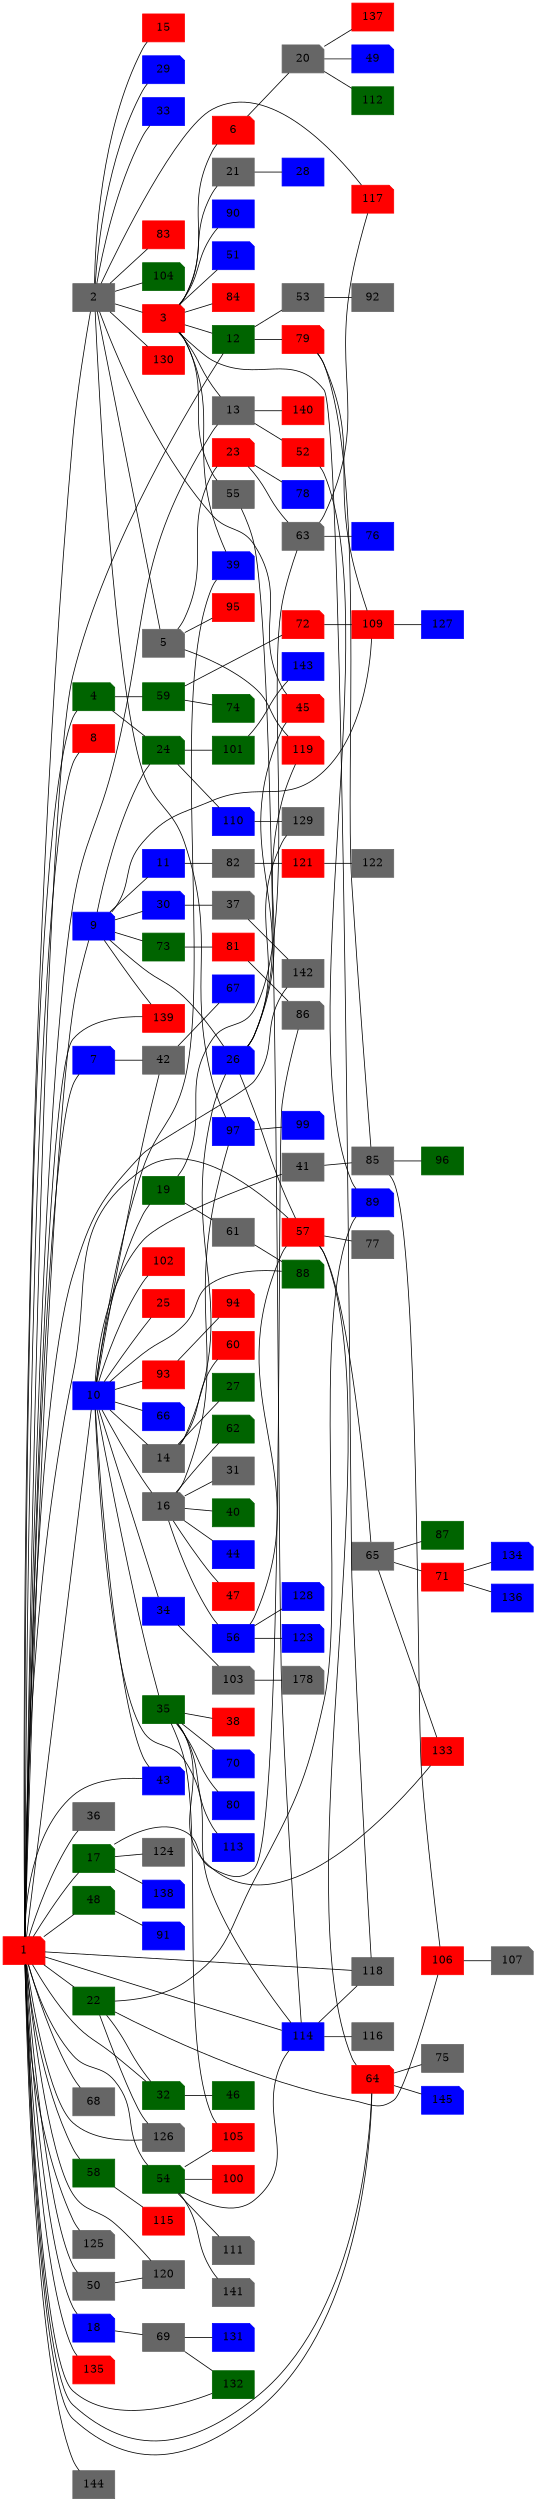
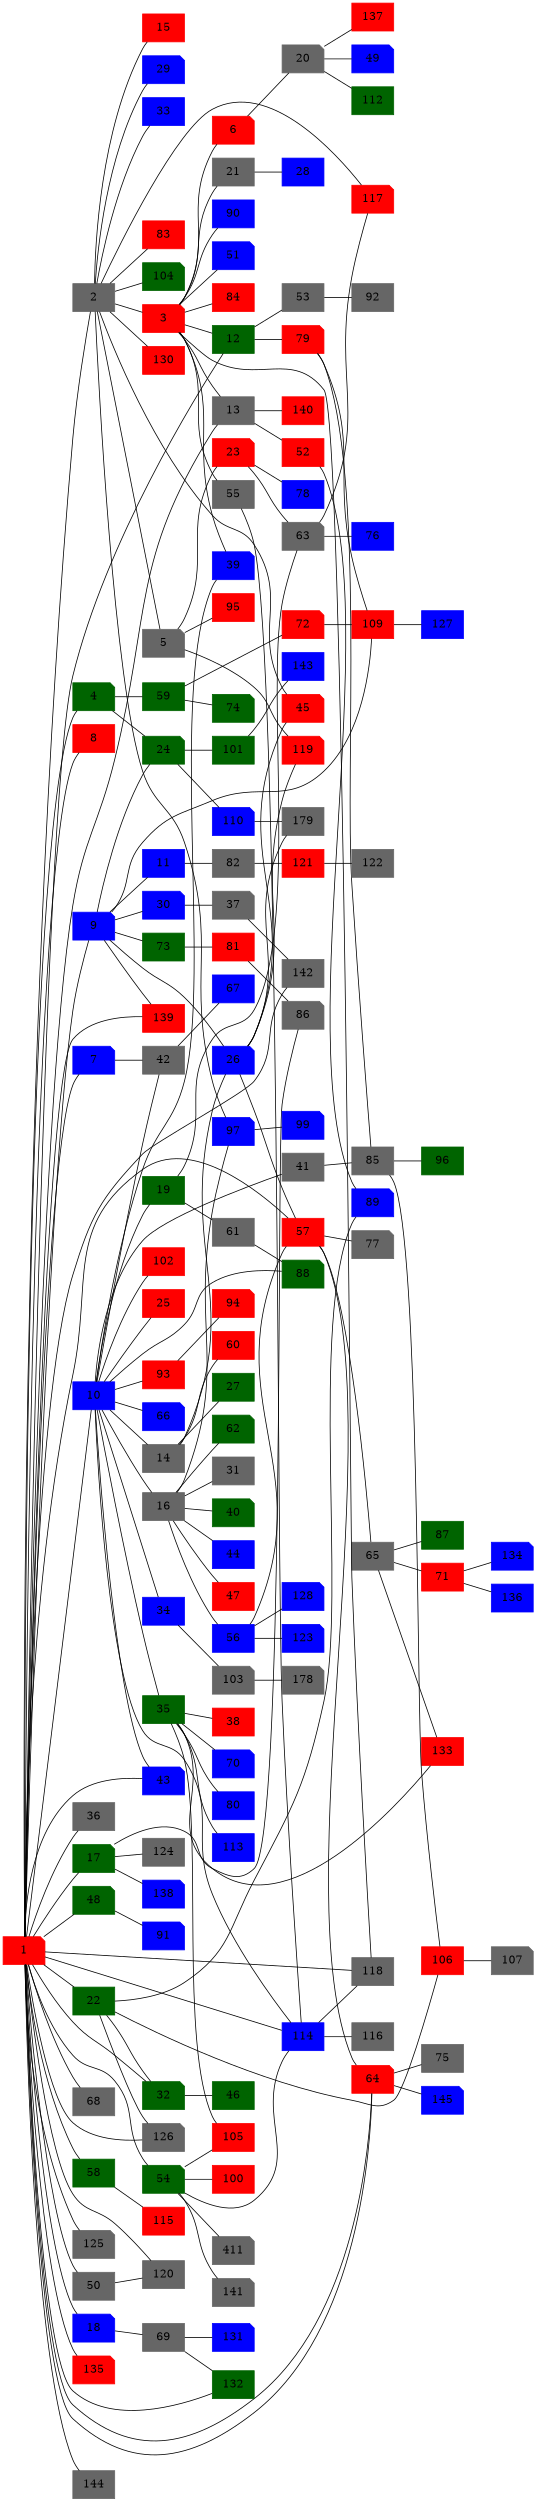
(303, 821) -> (303, 821)
(164, 1507) -> (164, 1507)
(233, 2251) -> (233, 2251)
